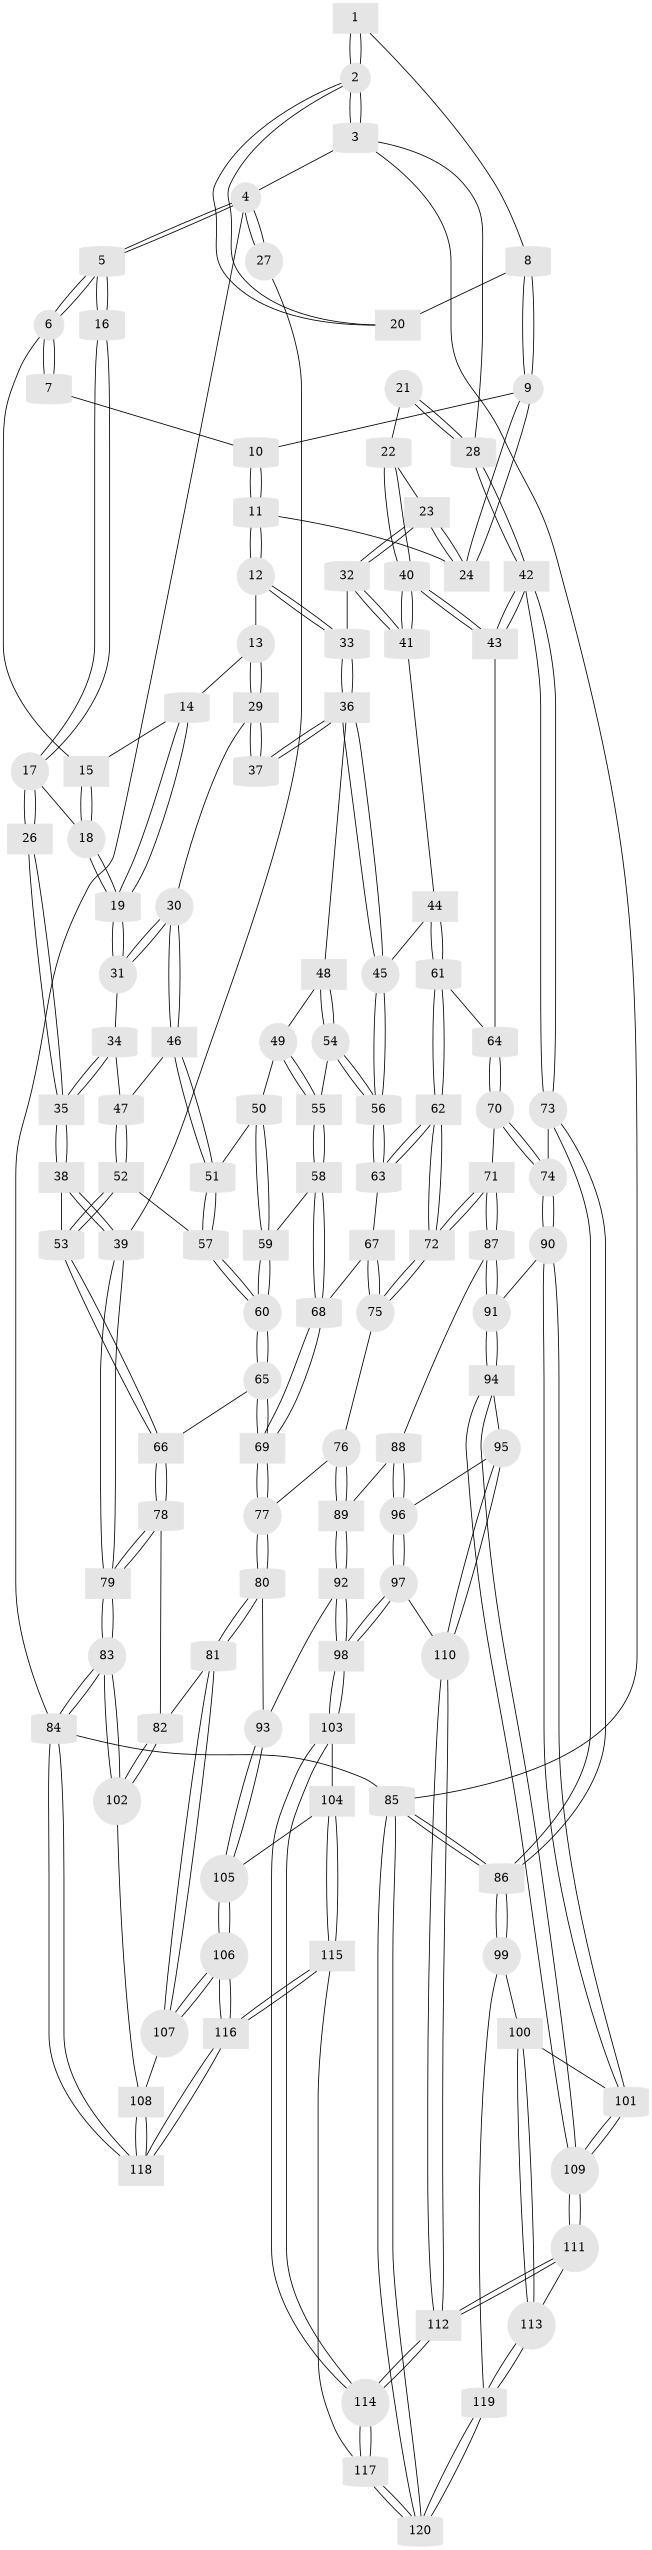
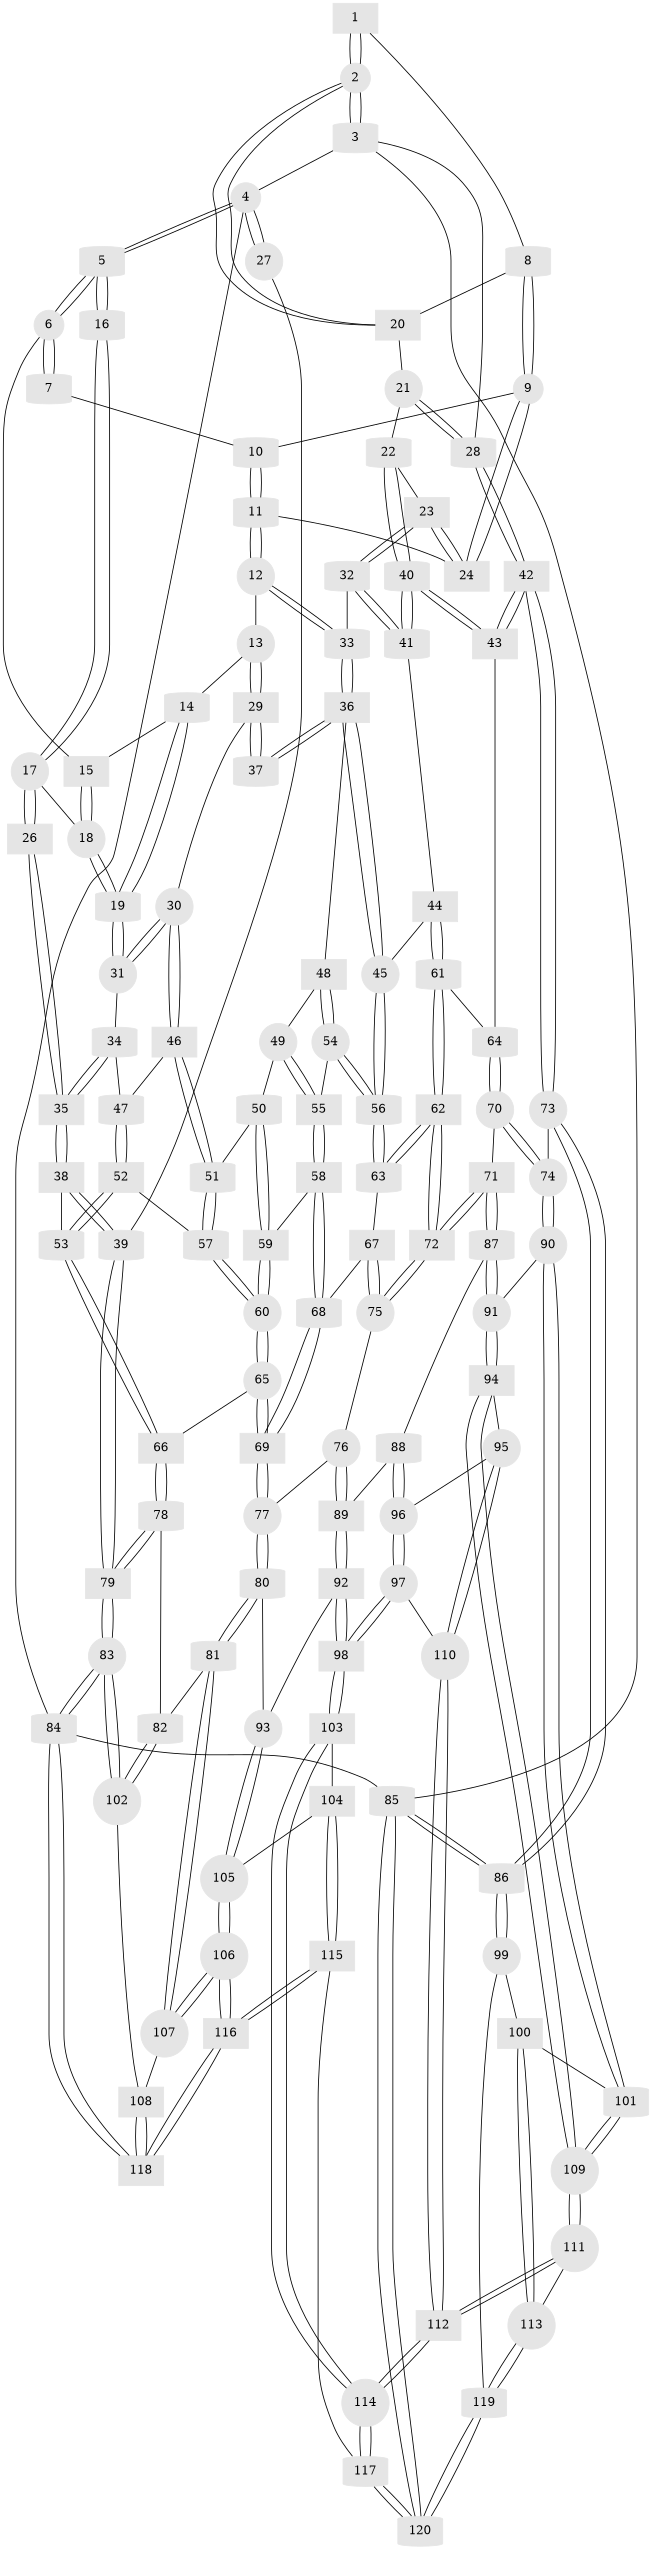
none -> (401, 355)
